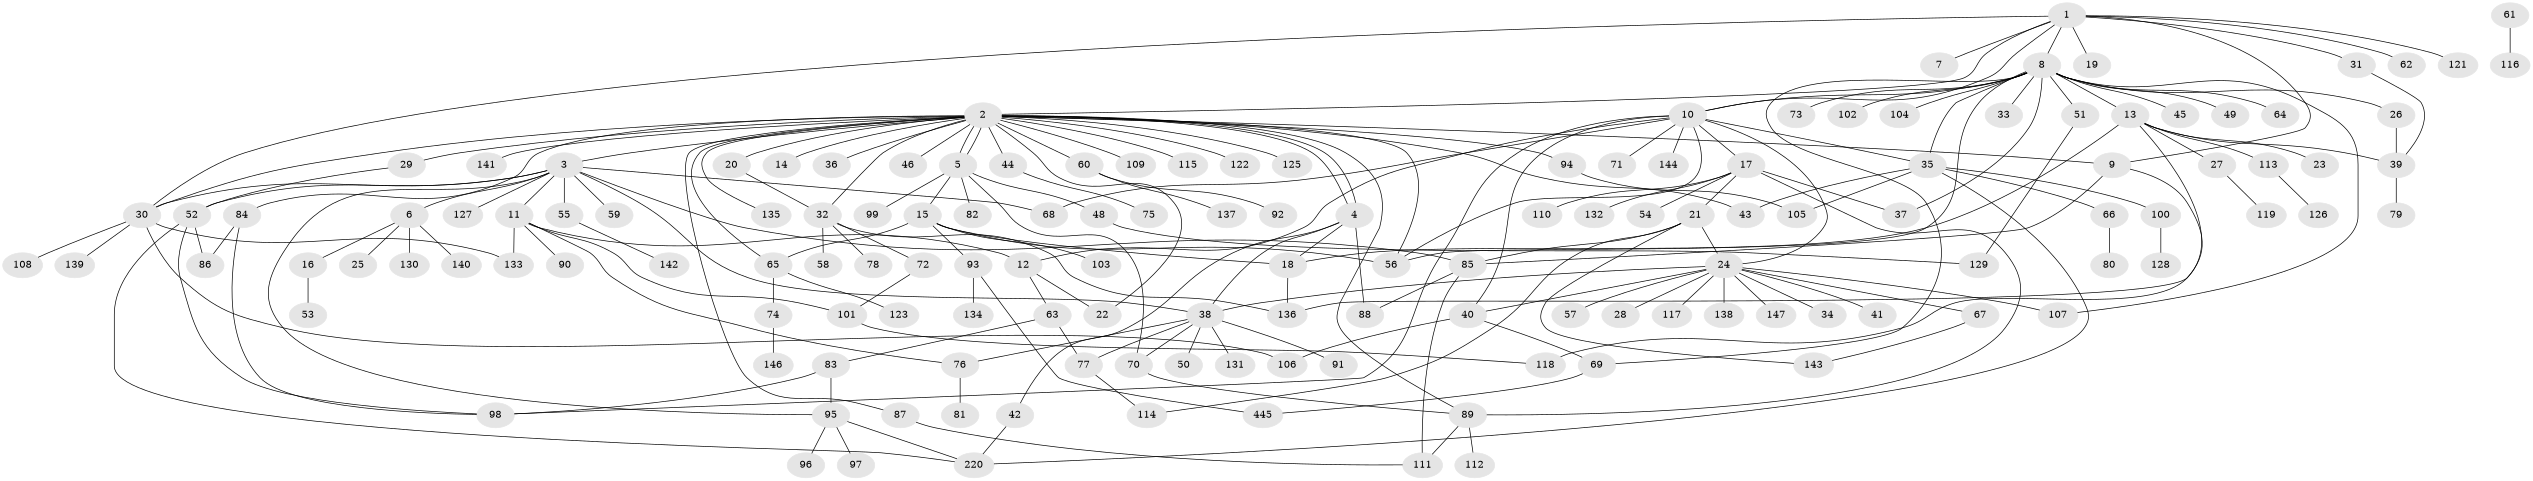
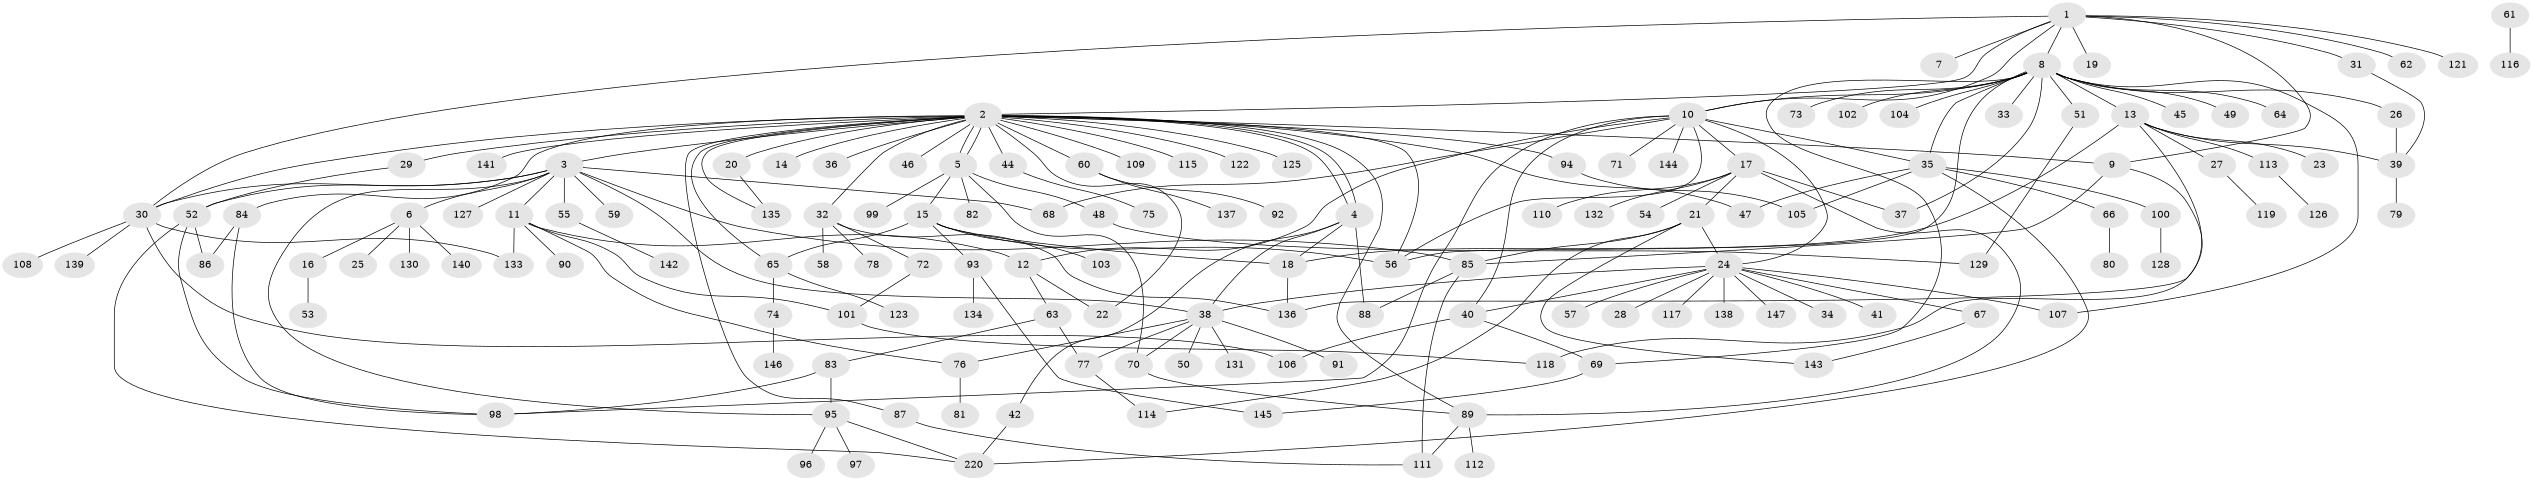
(777, 190) -> (751, 190)
(1746, 215) -> (1746, 215)
(1263, 415) -> (1263, 415)
